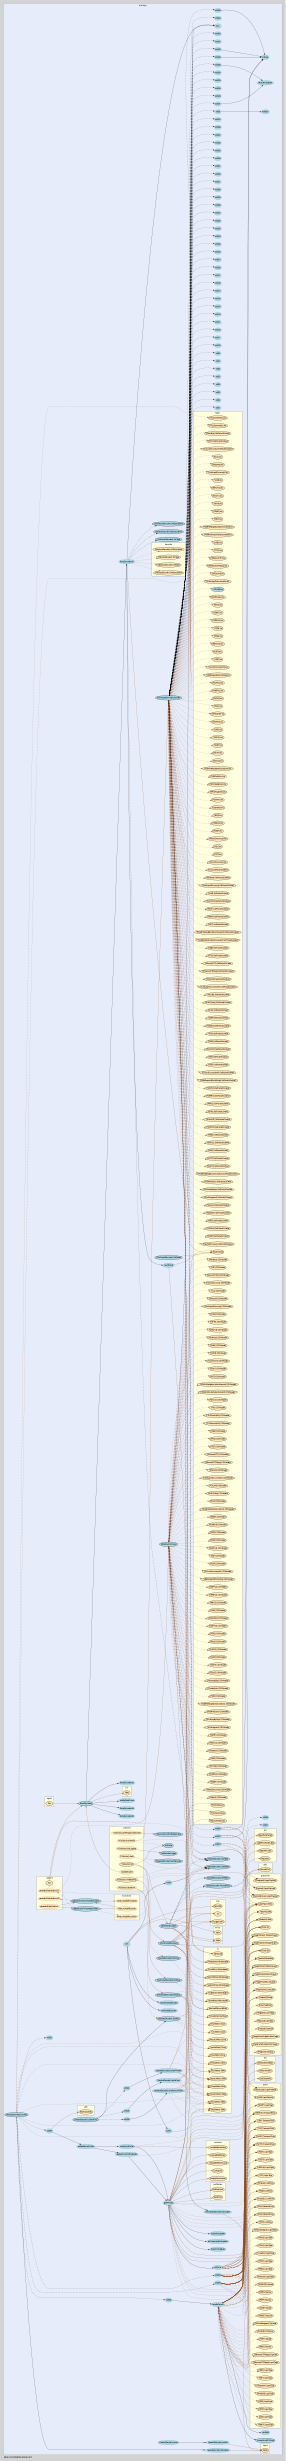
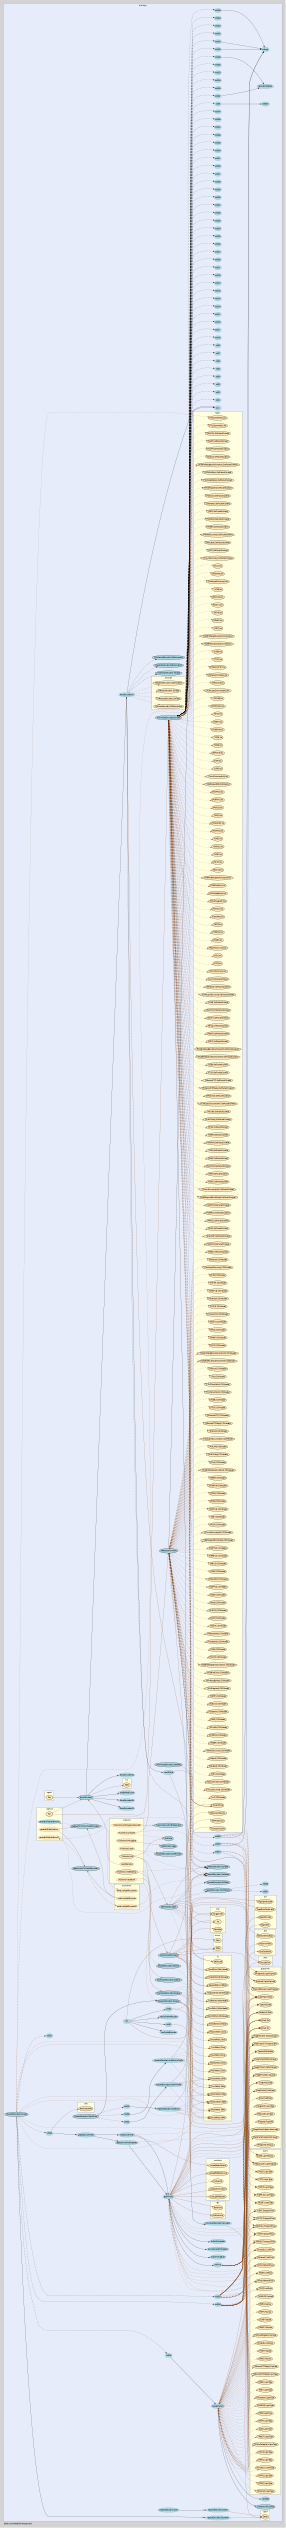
(218, 589) -> (218, 699)
none -> (218, 1026)
(49, 1899) -> (49, 1822)
(218, 2185) -> (218, 2203)
